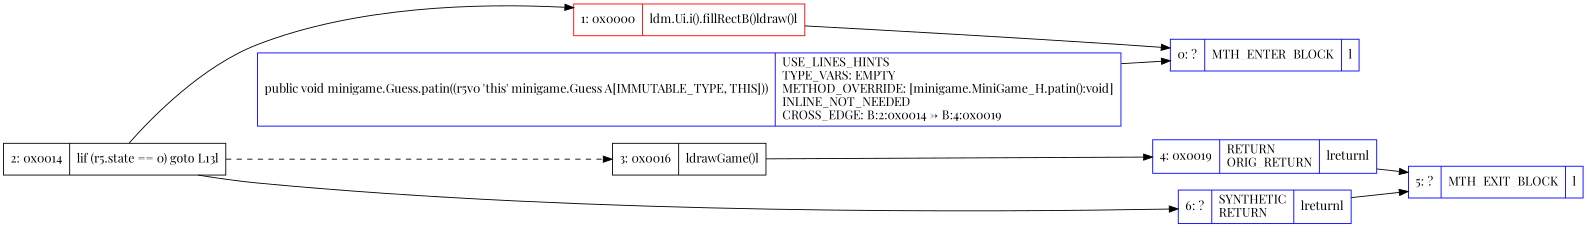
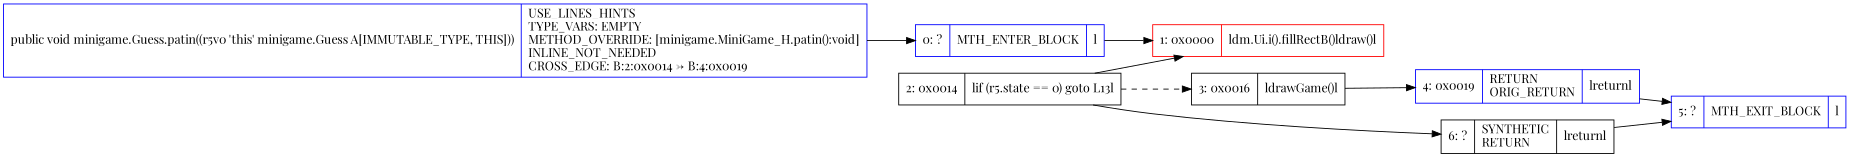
(983, 36) -> (1124, 41)
(1265, 207) -> (1528, 137)
